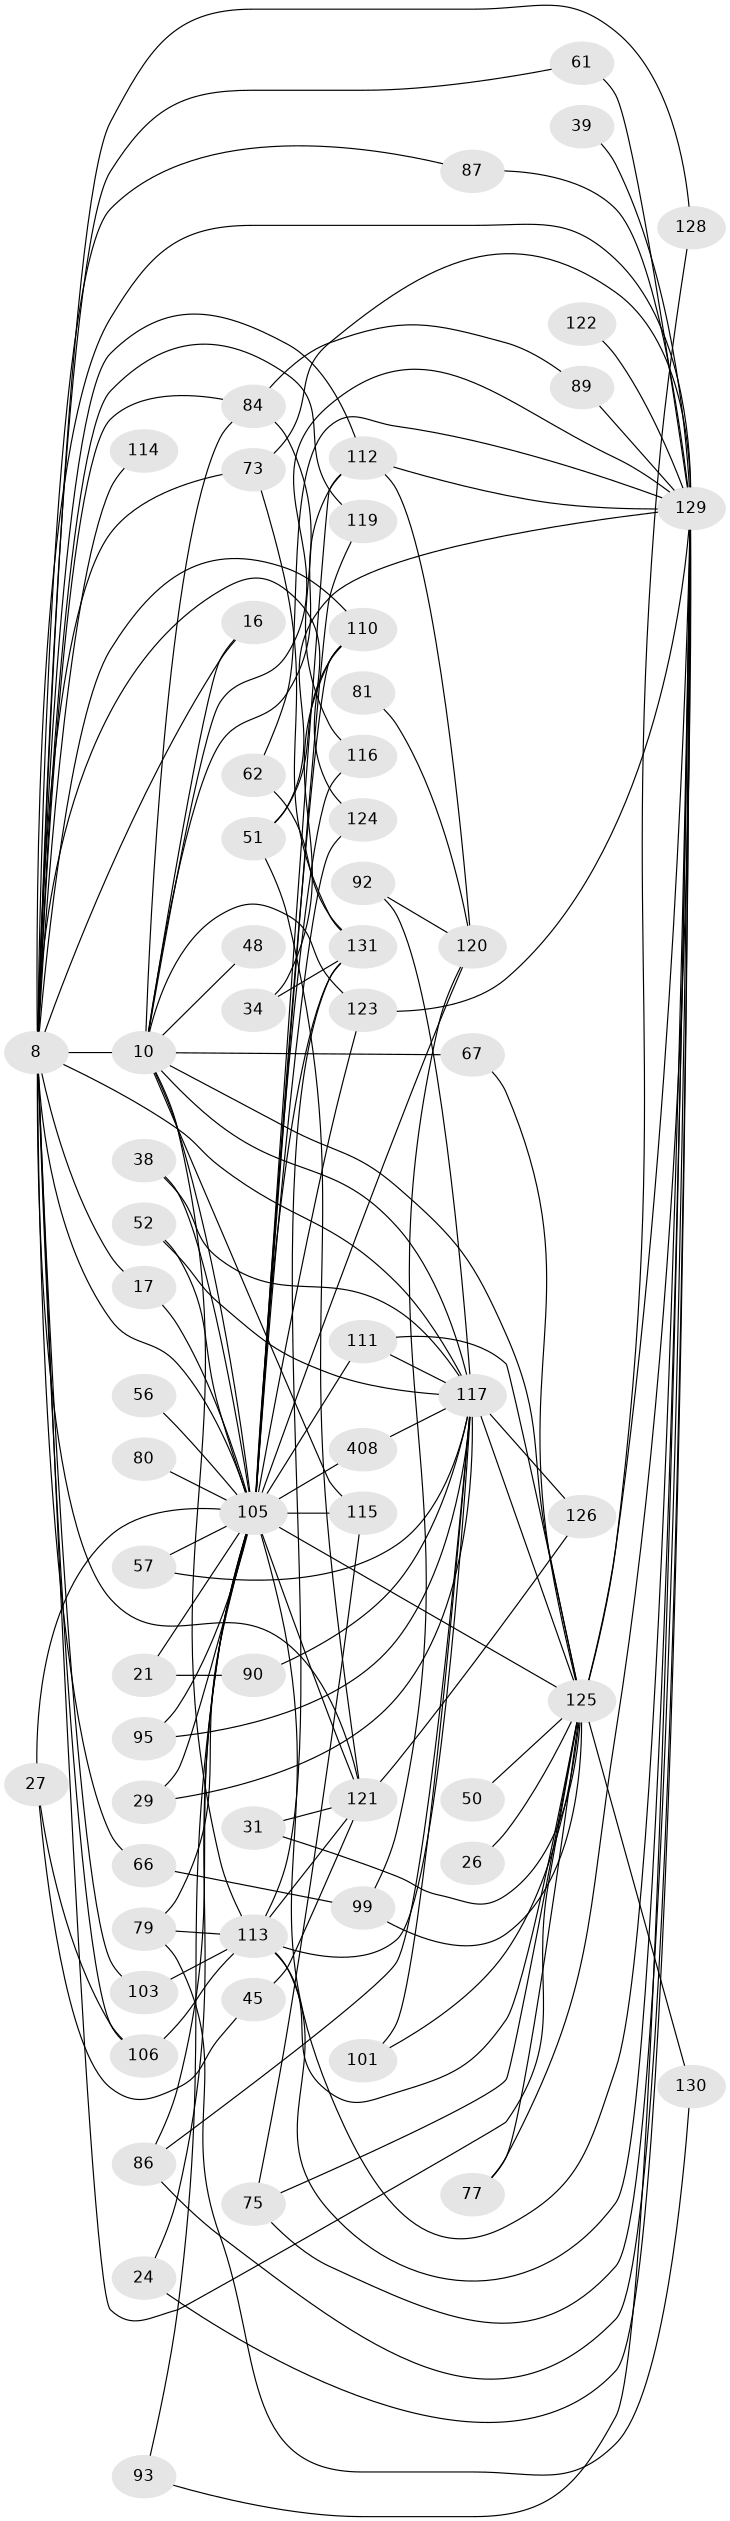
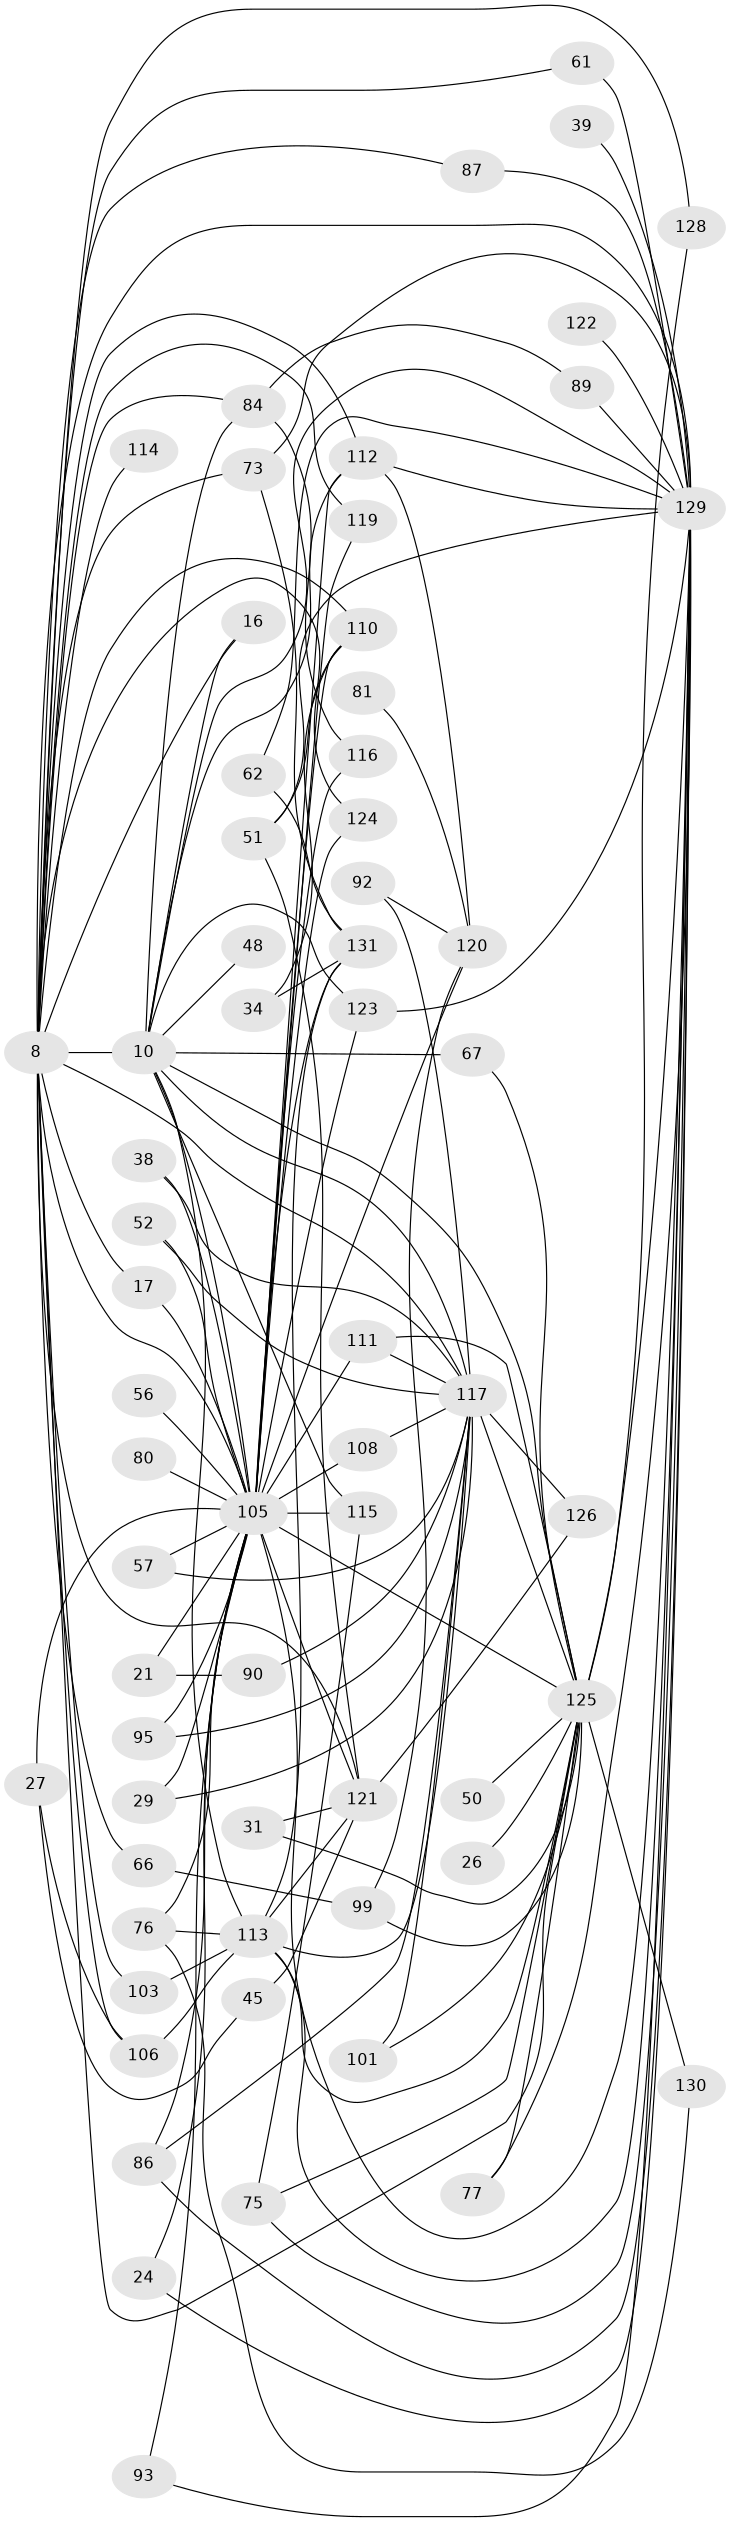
(363, 1450) -> (363, 1450)
(144, 1929) -> (144, 1929)
